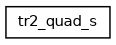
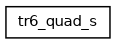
(58, 22) -> (58, 22)
